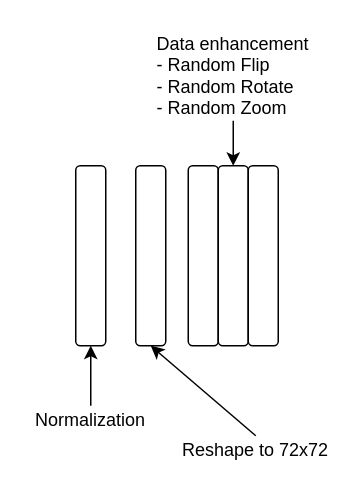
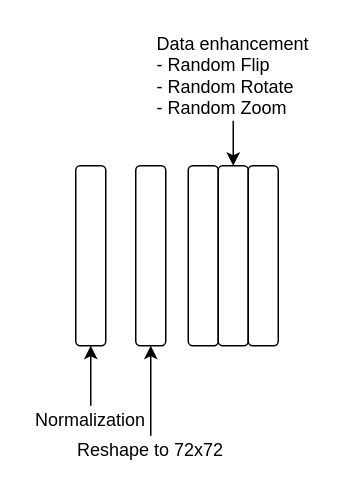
(256, 451) -> (151, 451)
